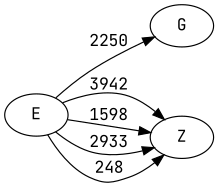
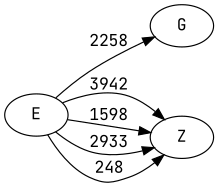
(109, 42) -> (109, 42)
